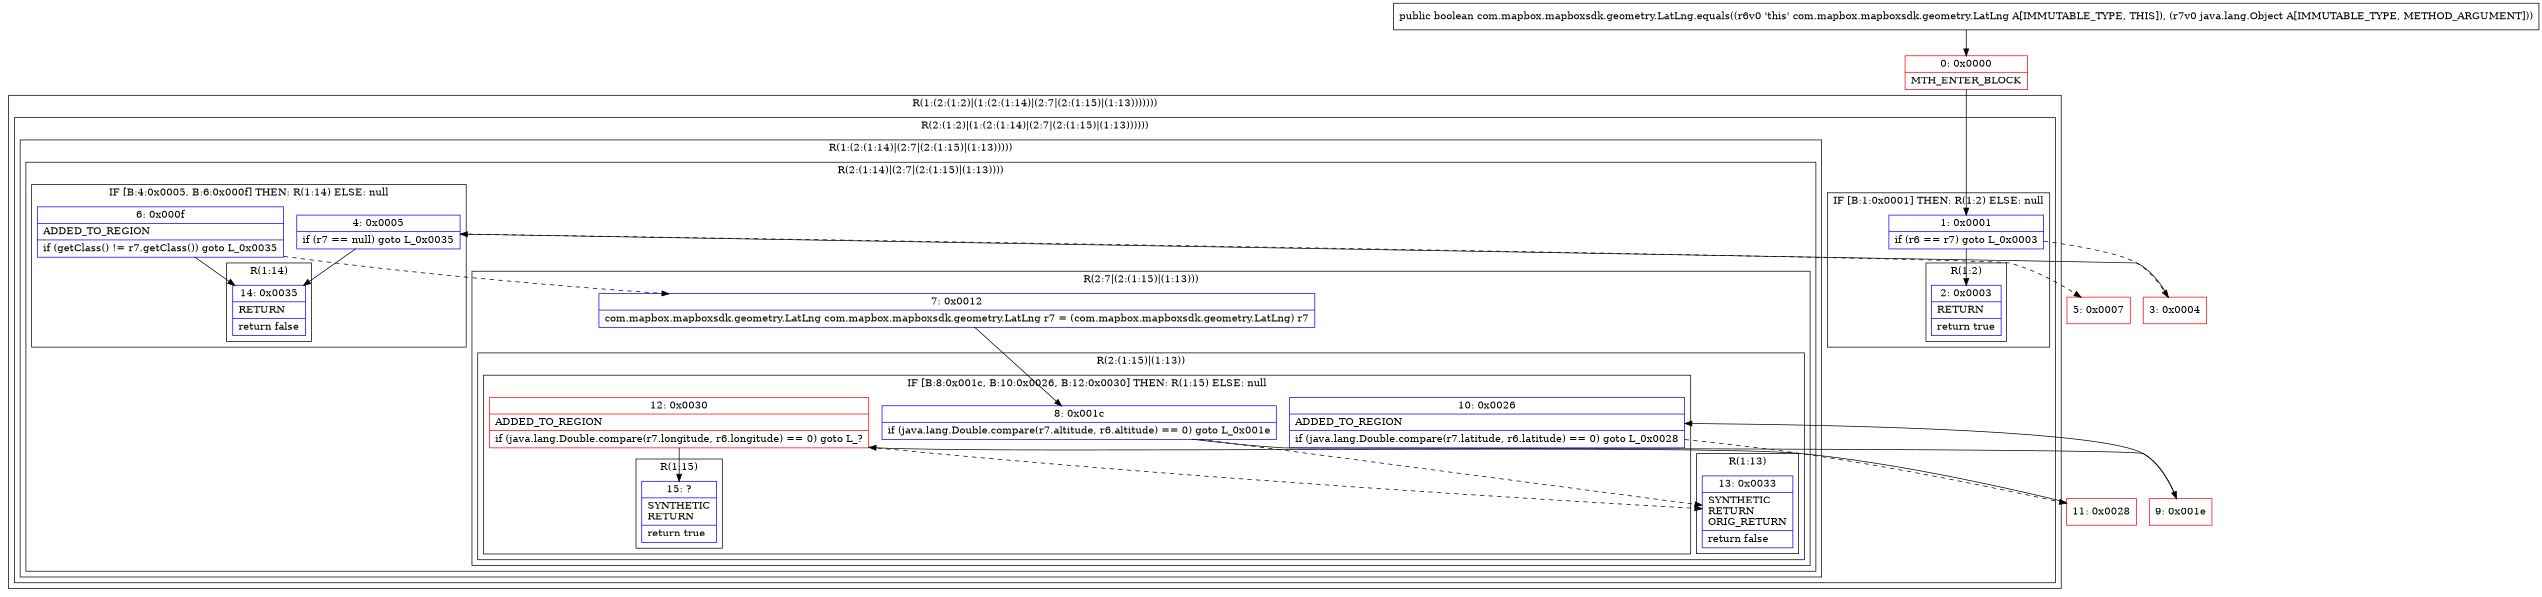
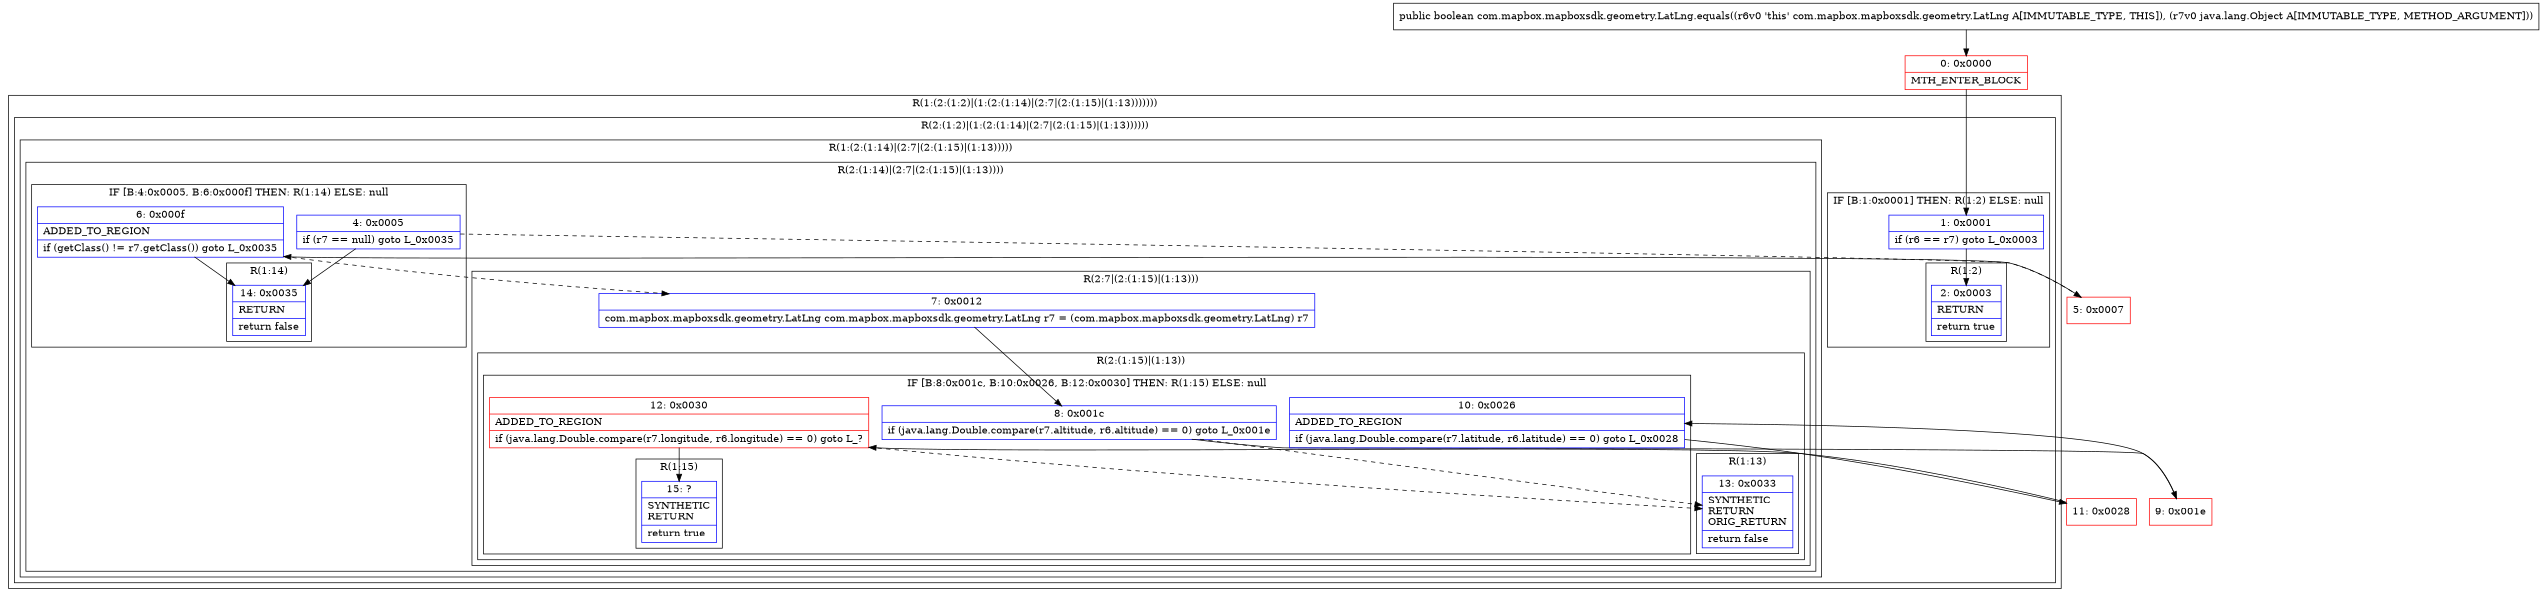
none -> (1190, 257)
(2175, 310) -> none
(1873, 465) -> (1873, 465)
